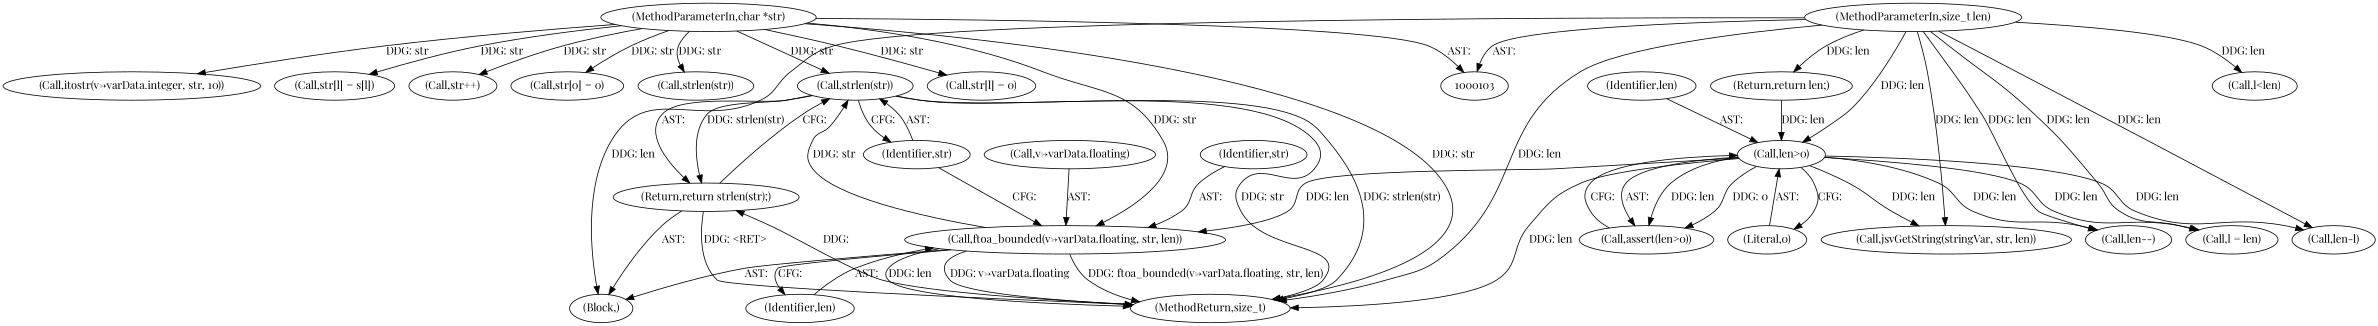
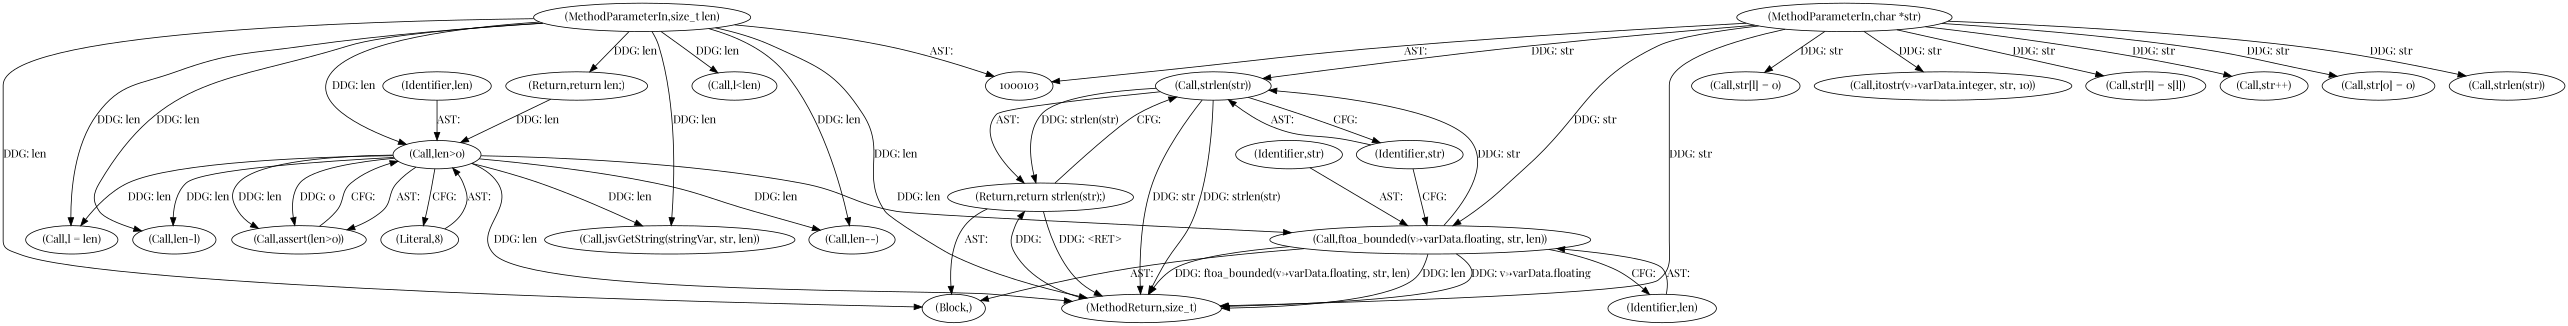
(1070, 155) -> none
(1767, 240) -> (420, 240)
